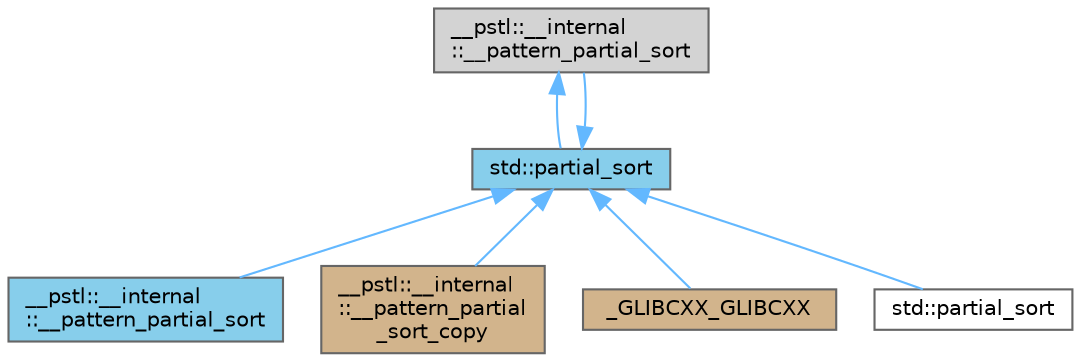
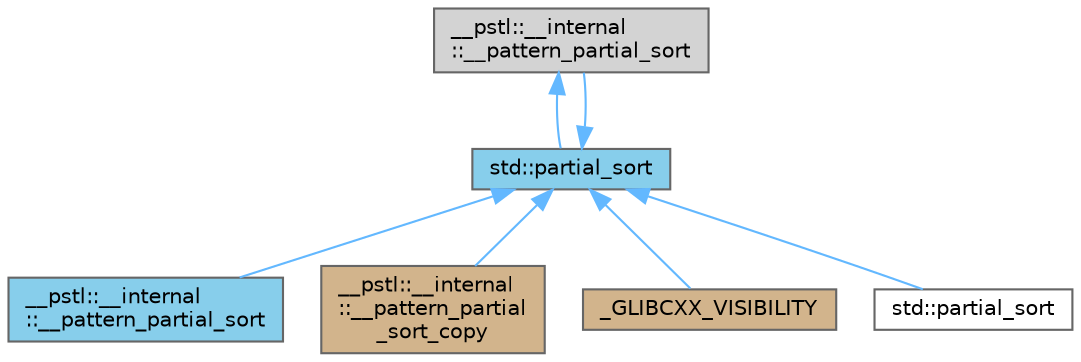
(710, 310) -> (710, 310)
